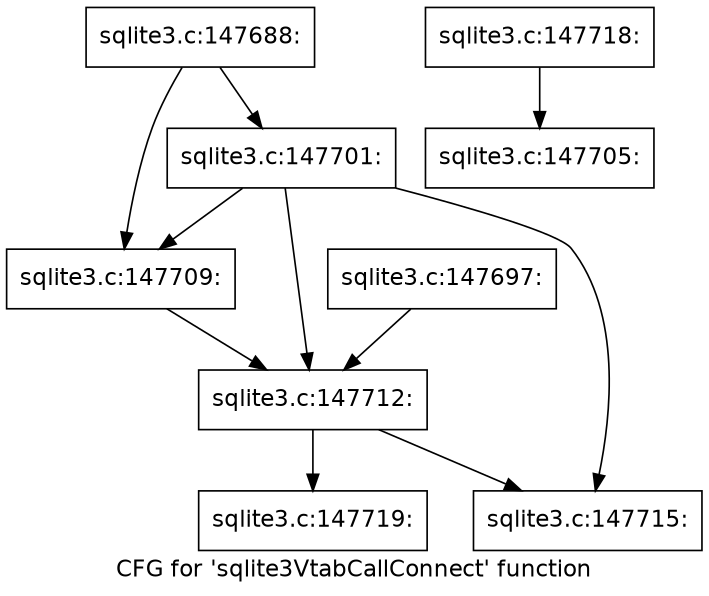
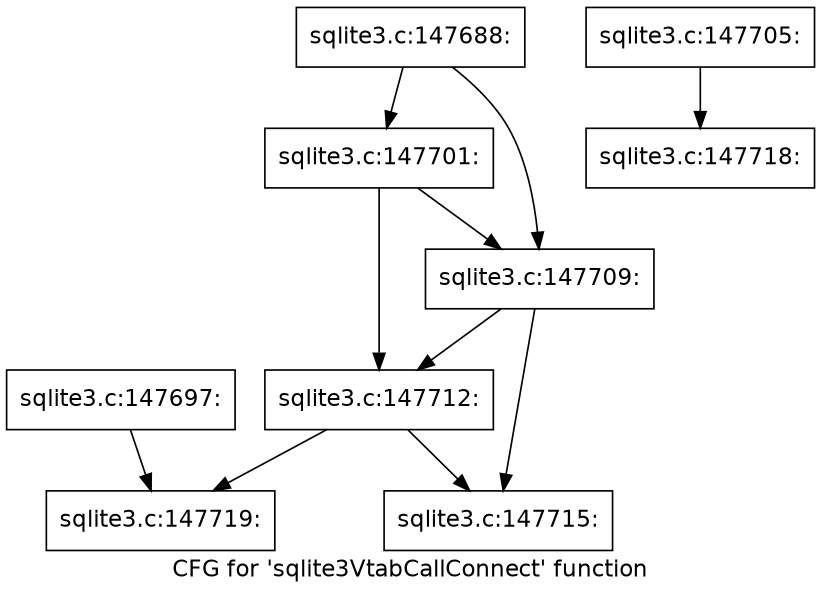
(540, 89) -> (700, 89)
(584, 269) -> (520, 392)
(384, 334) -> (138, 452)
